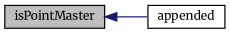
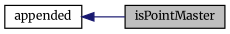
(132, 17) -> (109, 17)
